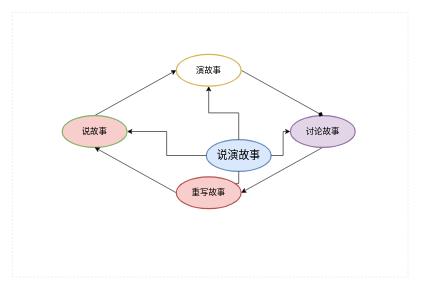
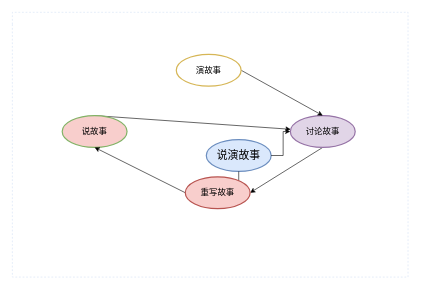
(133, 94) -> (177, 121)
(317, 112) -> (317, 113)
(239, 113) -> none
(167, 145) -> none
(209, 193) -> (218, 193)
